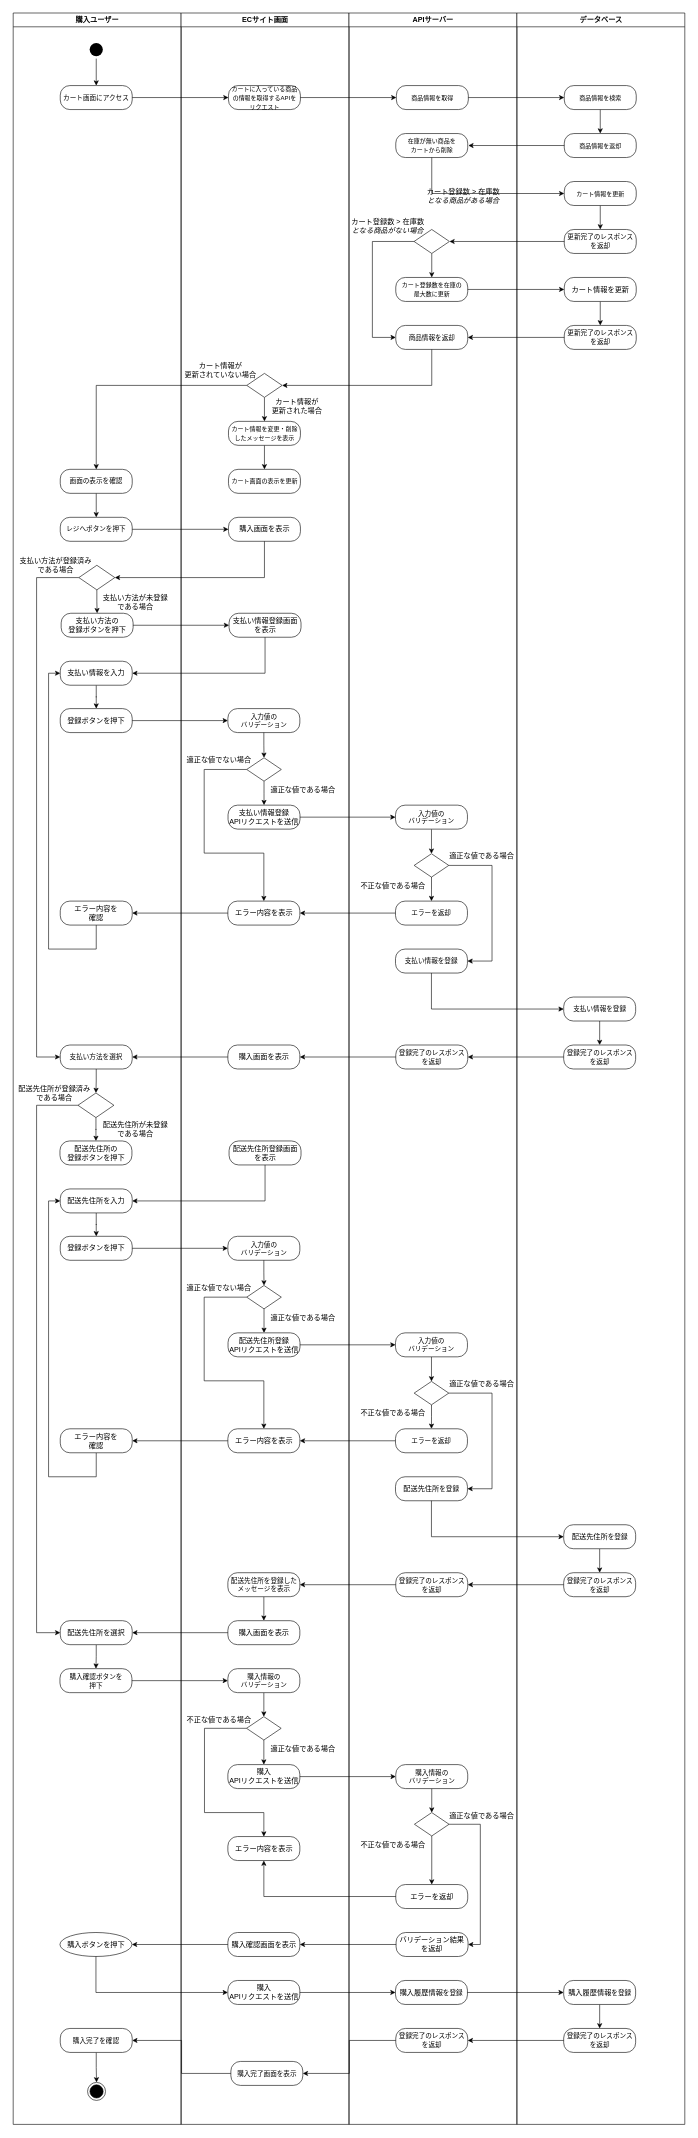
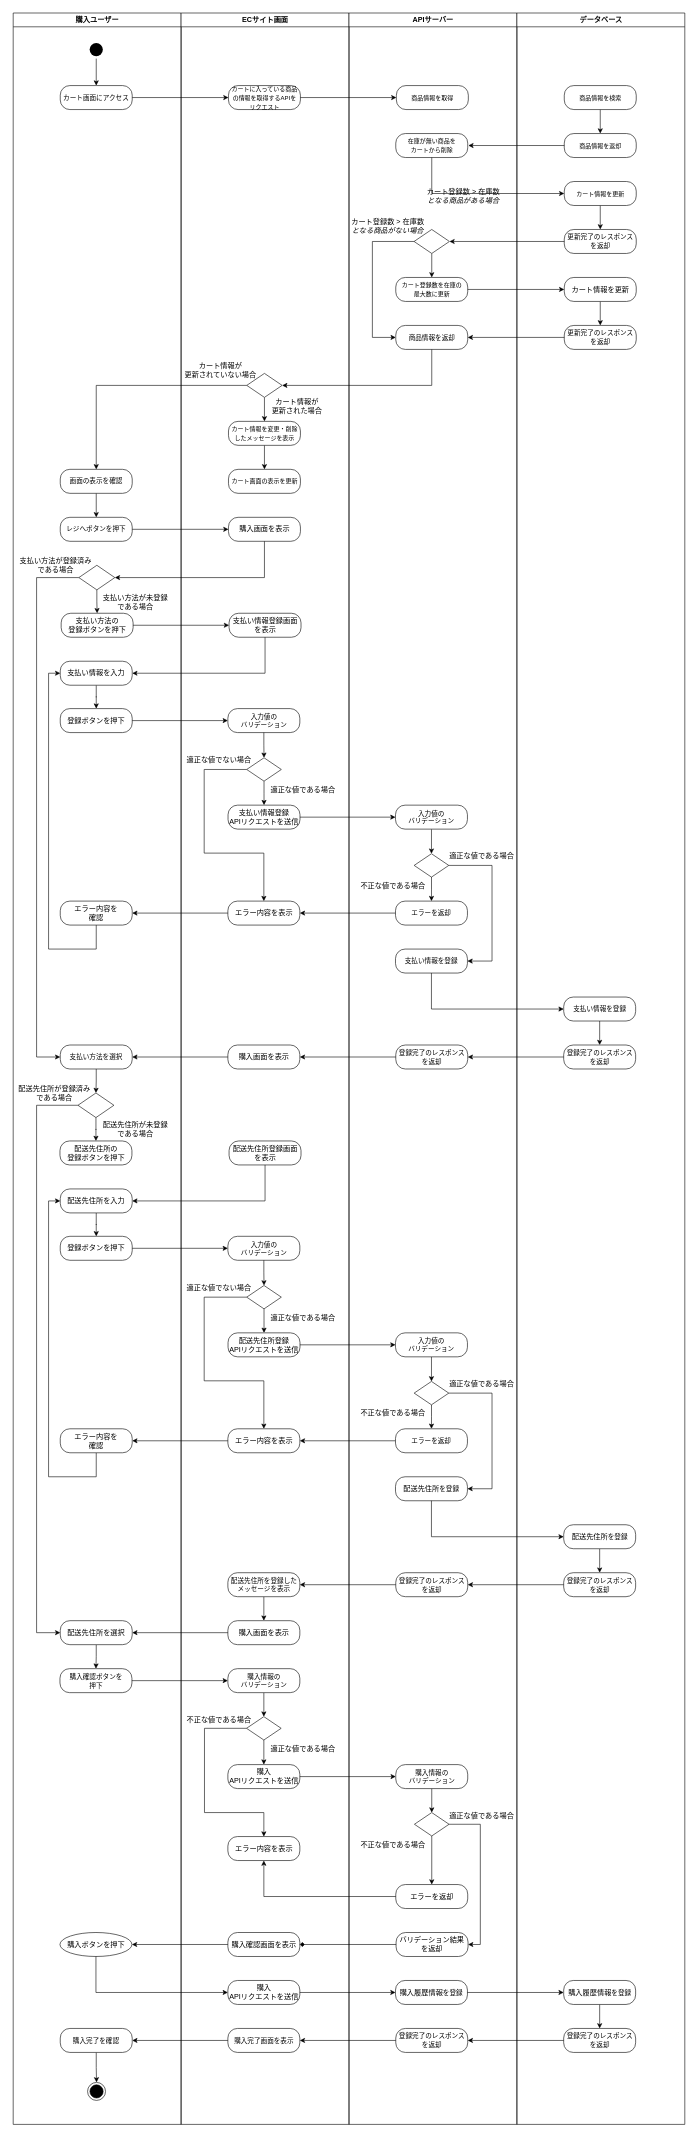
(515, 97) -> none
(305, 1945) -> (306, 1945)
(267, 2074) -> (264, 2041)
